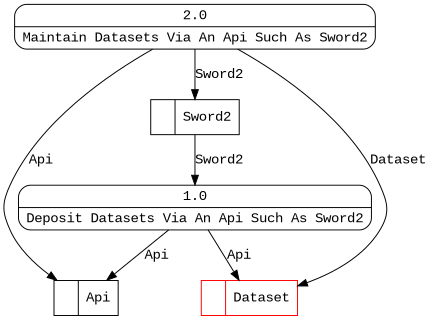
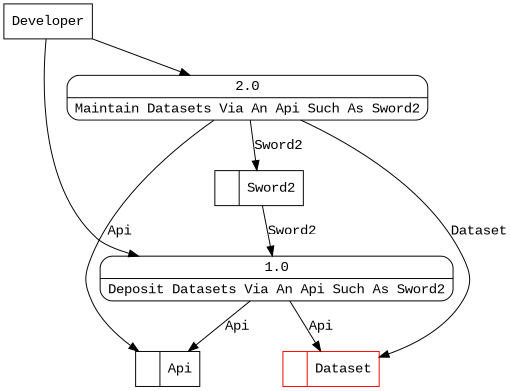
none -> (48, 21)
